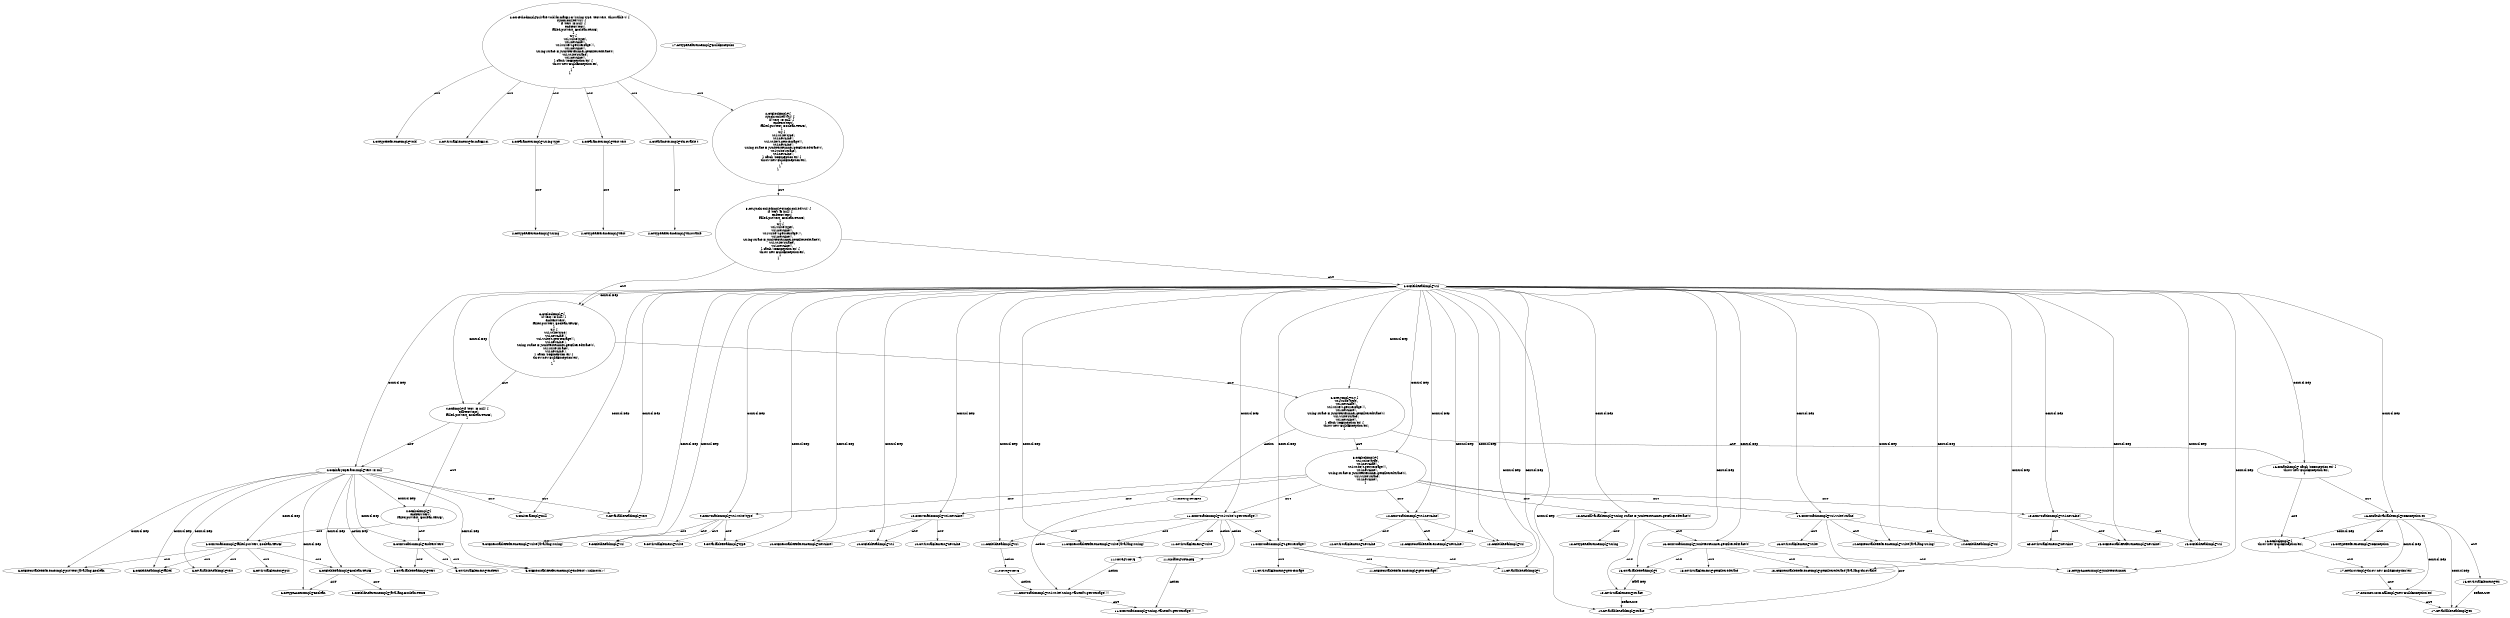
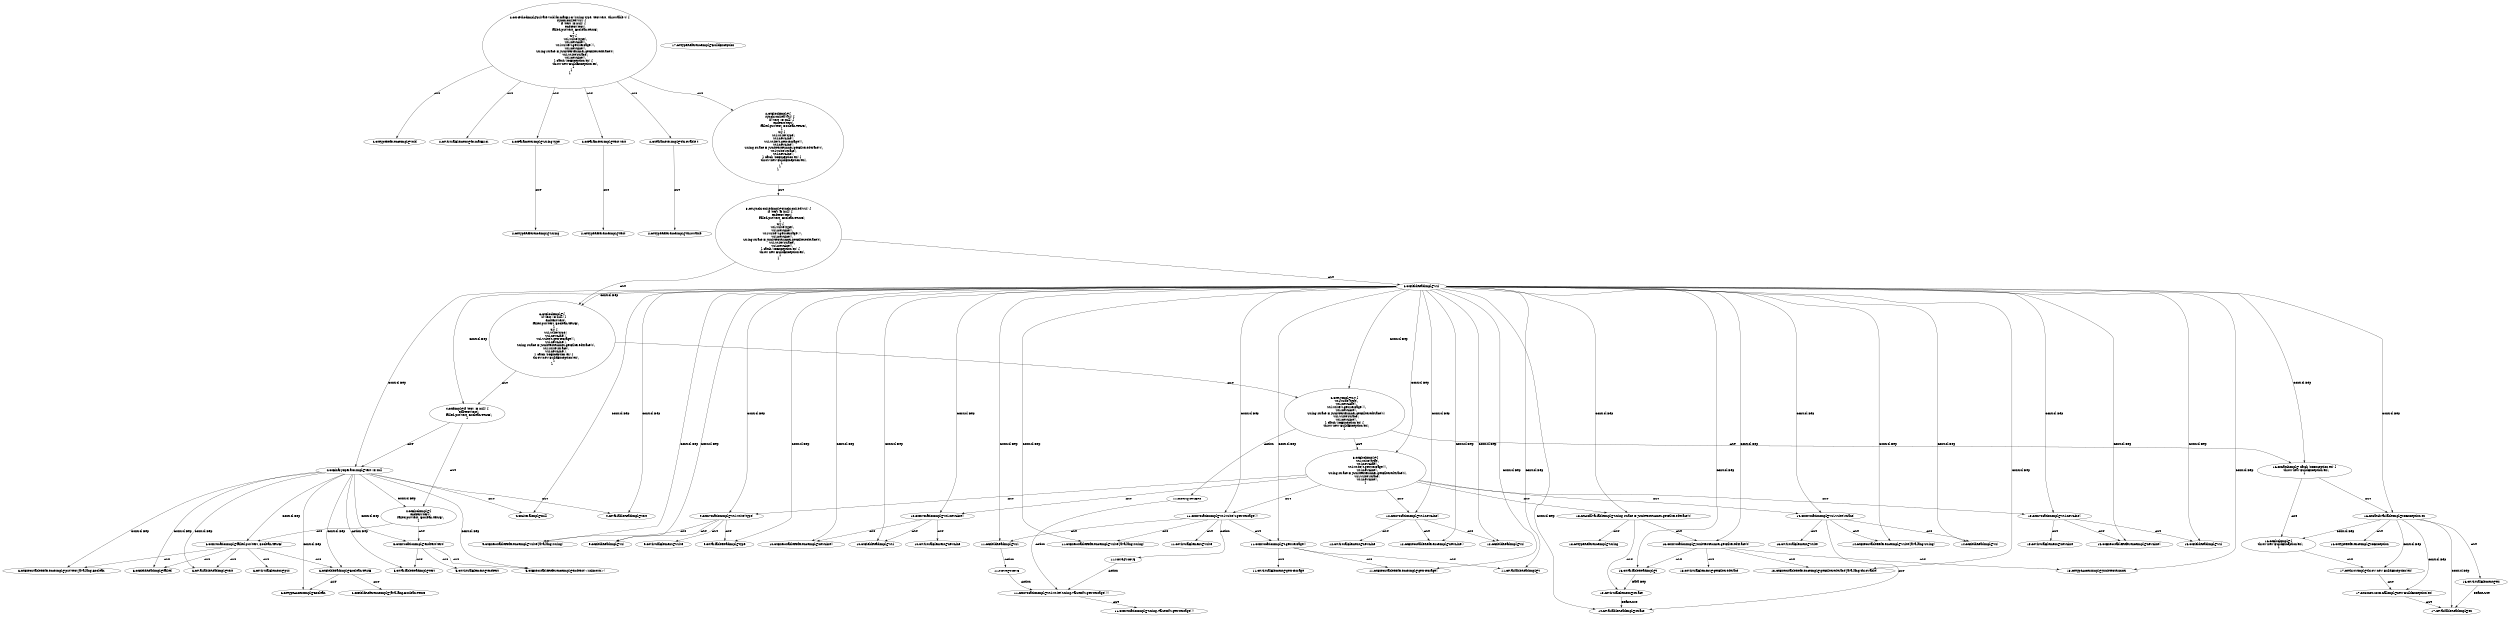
(2050, 544) -> (2050, 544)
(1179, 560) -> none
